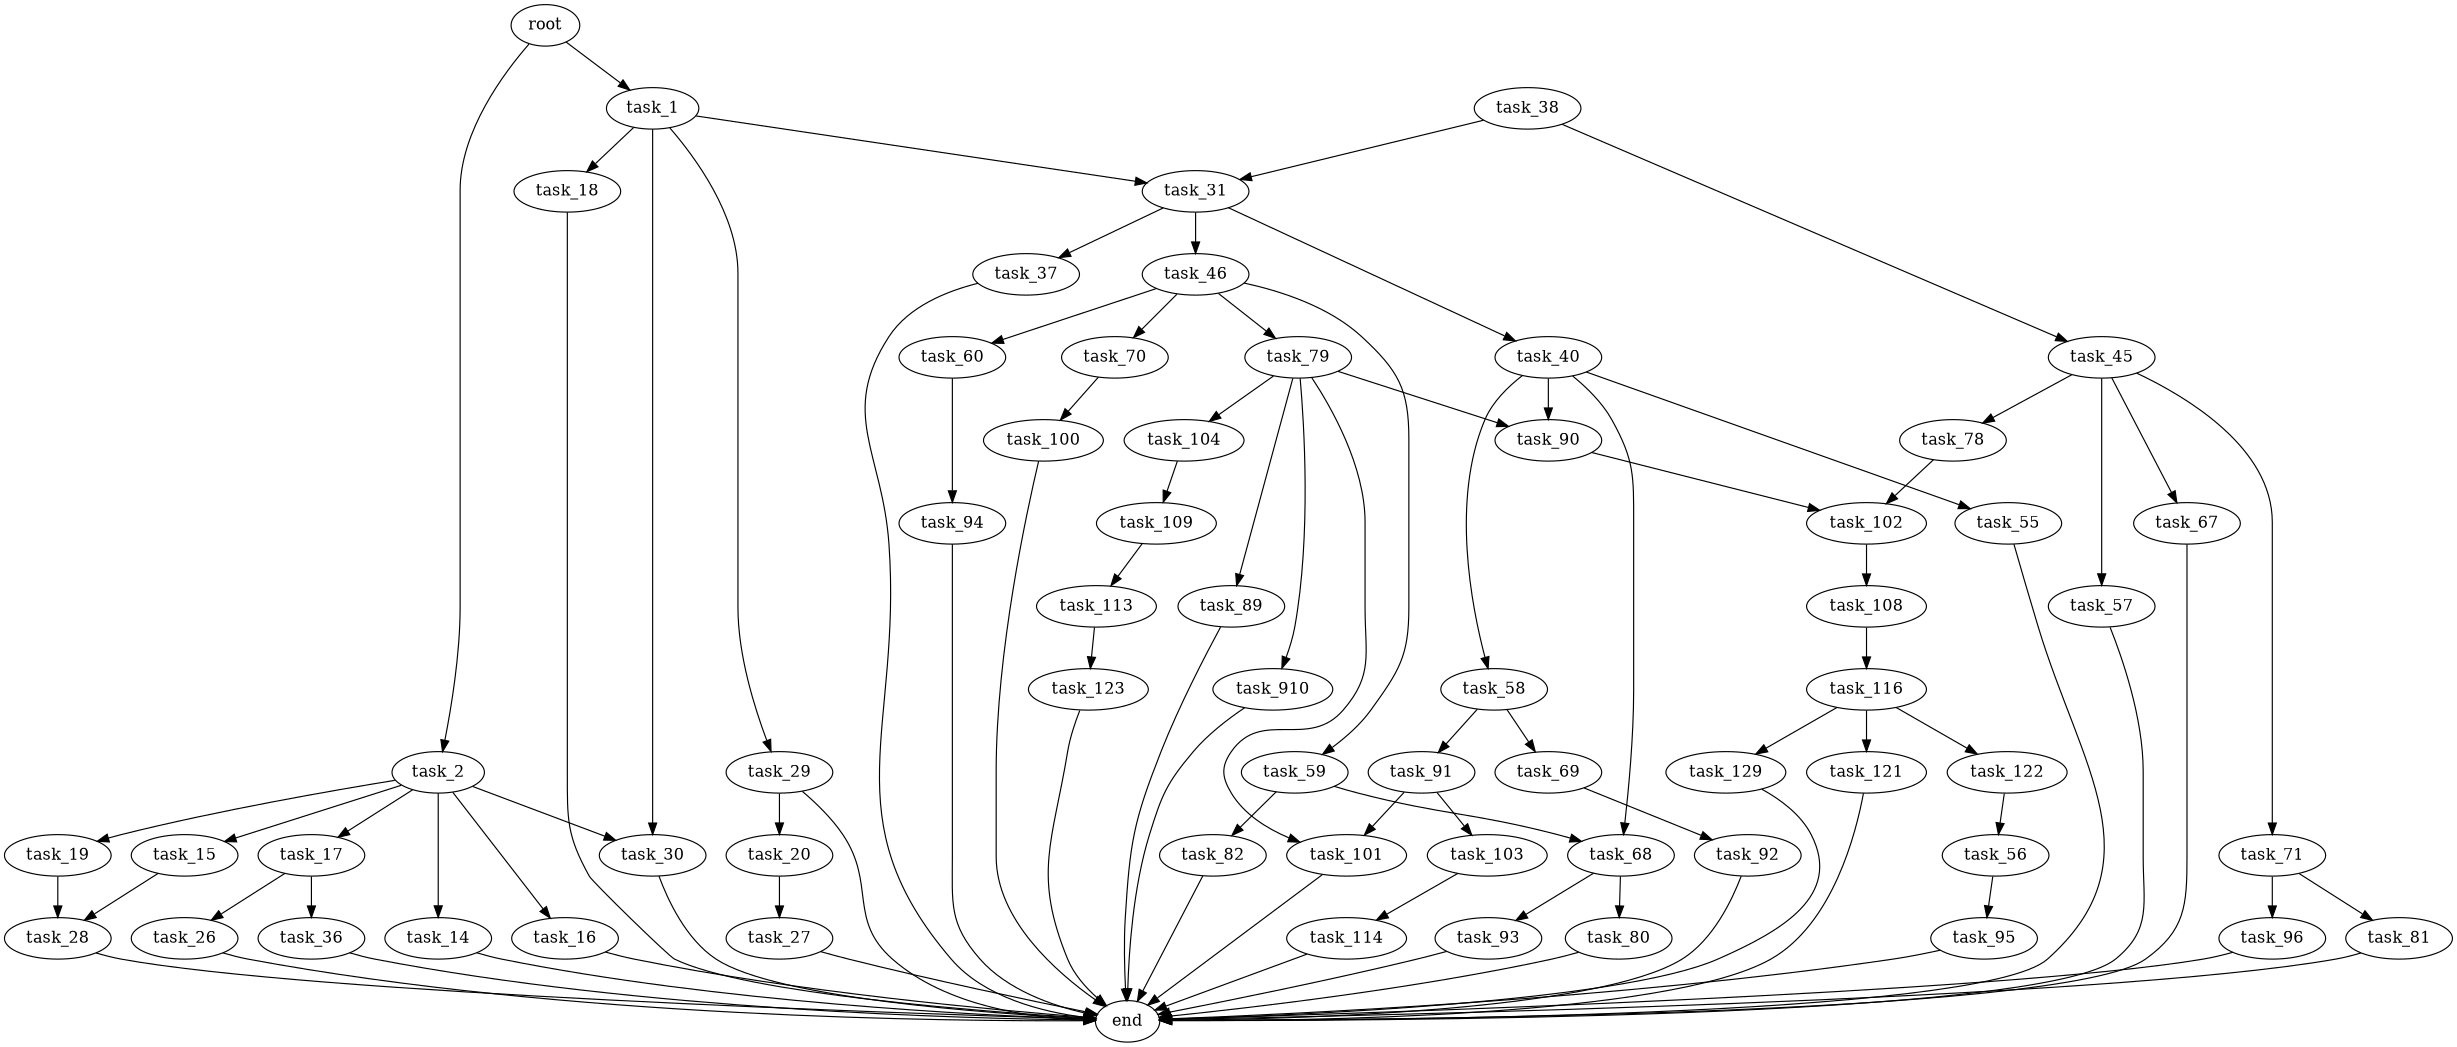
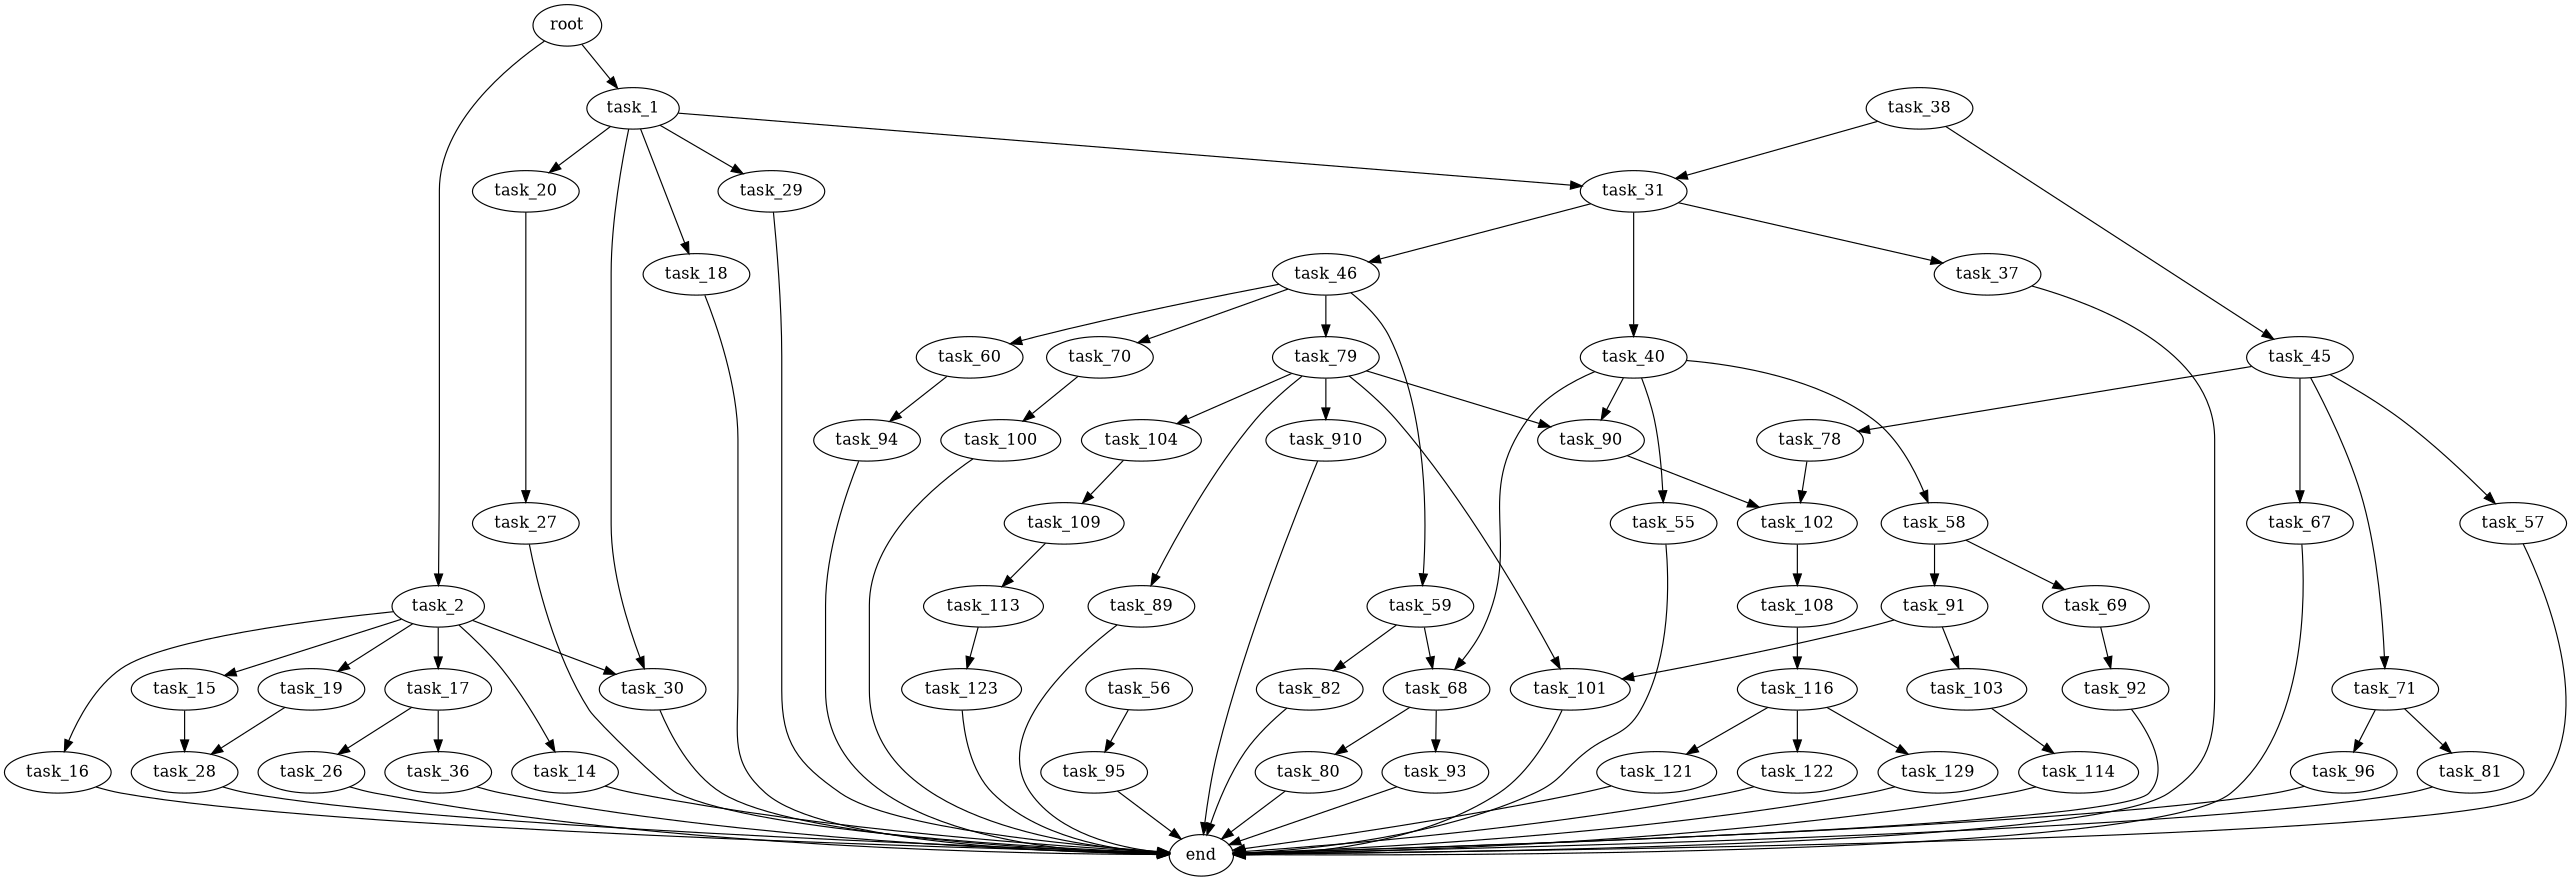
(779, 808) -> (584, 146)
(2002, 808) -> (1501, 827)
